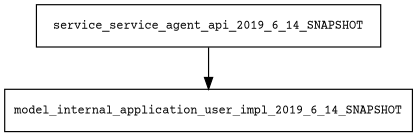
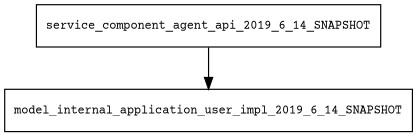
(209, 26) -> (209, 26)
